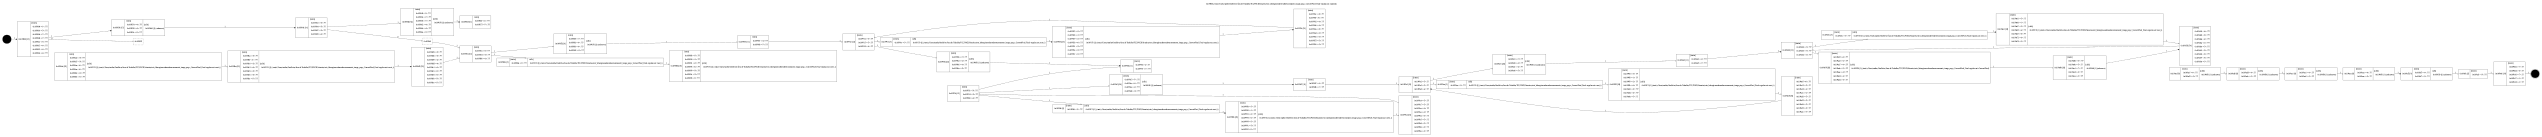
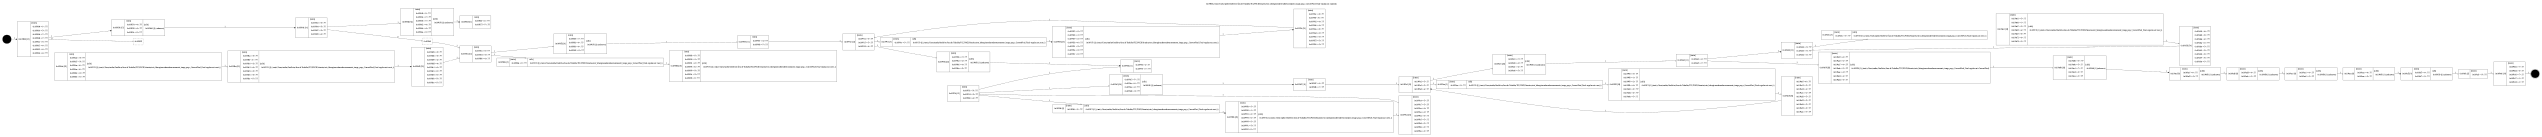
(1991, 32) -> none
(1815, 53) -> (1762, 63)
(2142, 57) -> (2137, 71)
